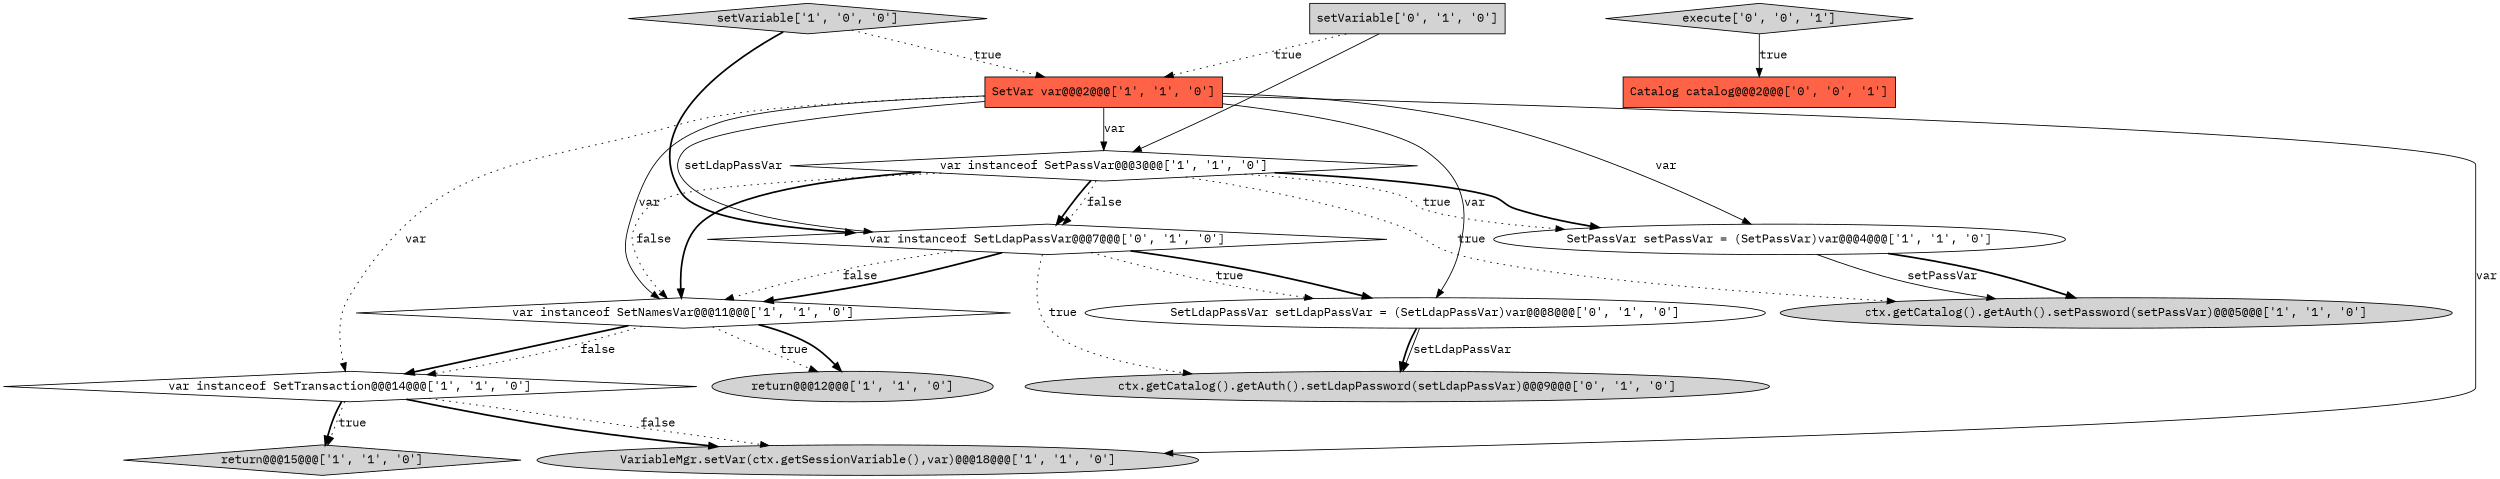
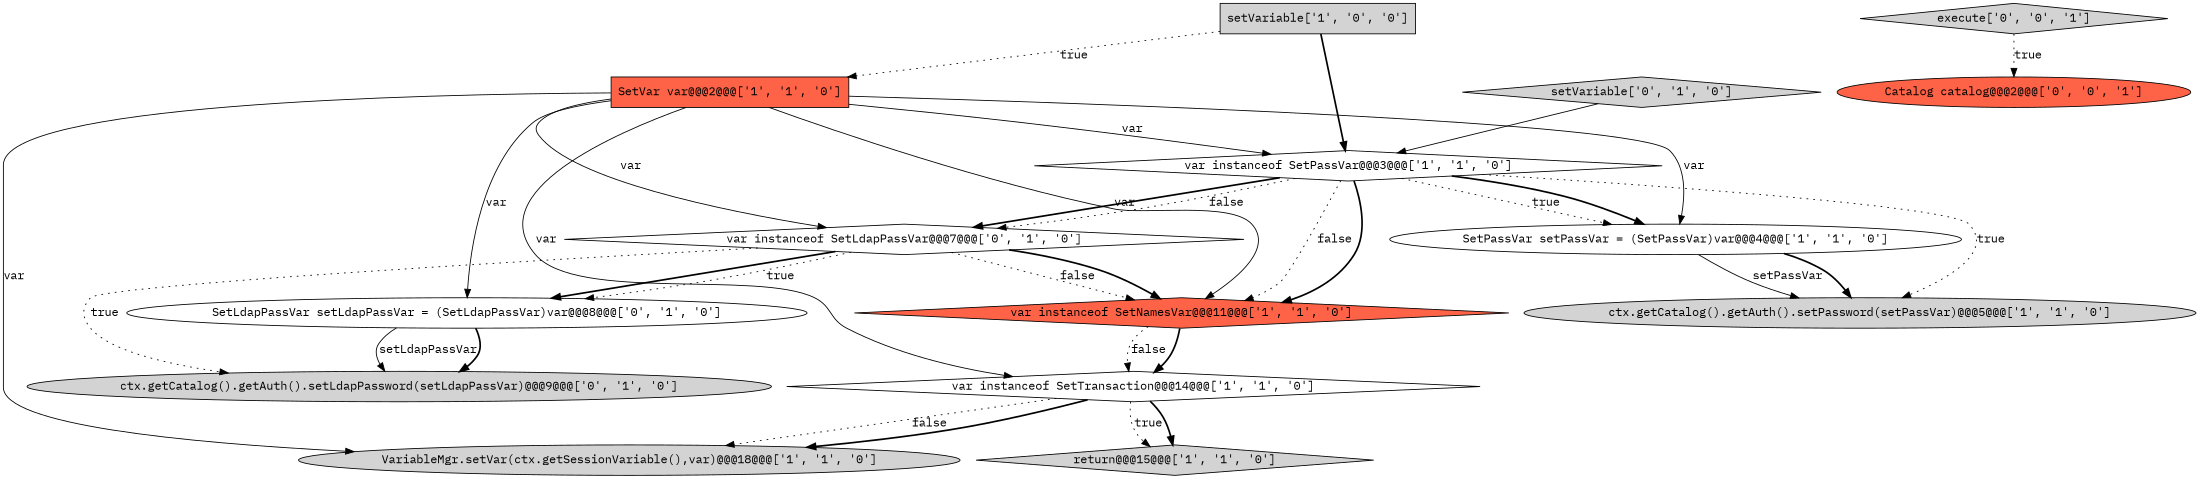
(808, 19) -> (1318, 19)
(1407, 19) -> (1642, 92)
(1759, 51) -> (2014, 51)
(1260, 54) -> none
(1759, 92) -> (2014, 92)
(608, 142) -> (620, 281)
(733, 166) -> (631, 166)
(673, 174) -> (1332, 88)
(683, 313) -> (1182, 313)
(853, 387) -> none
